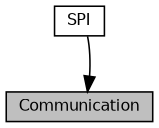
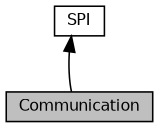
(90, 56) -> (69, 72)
